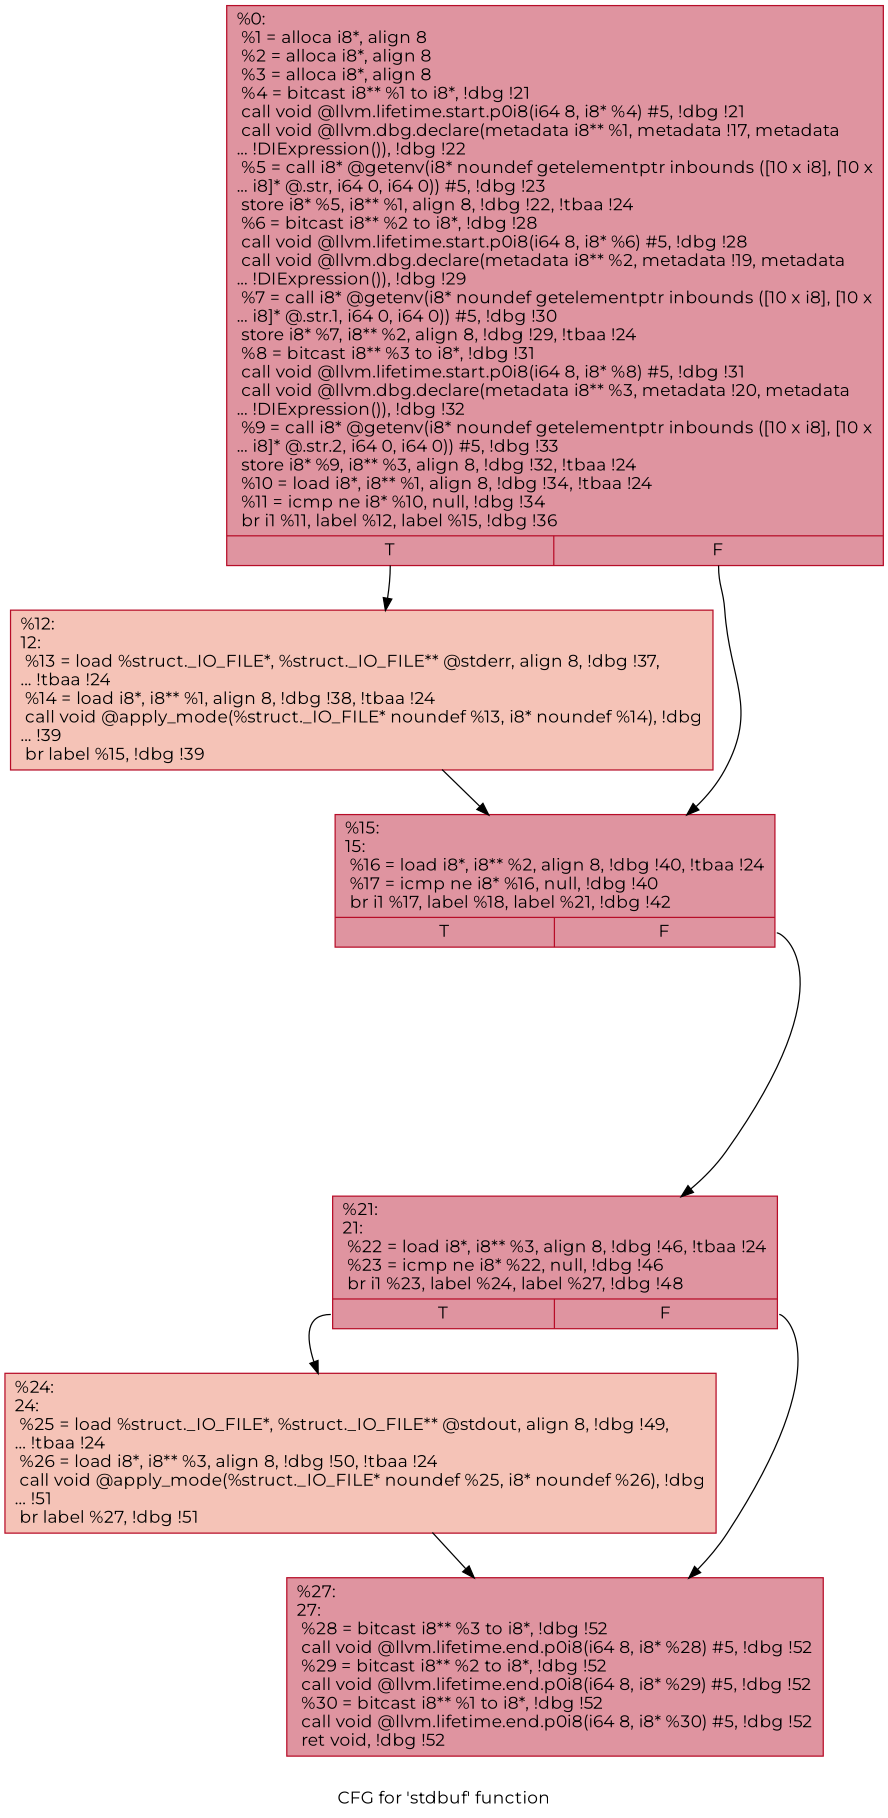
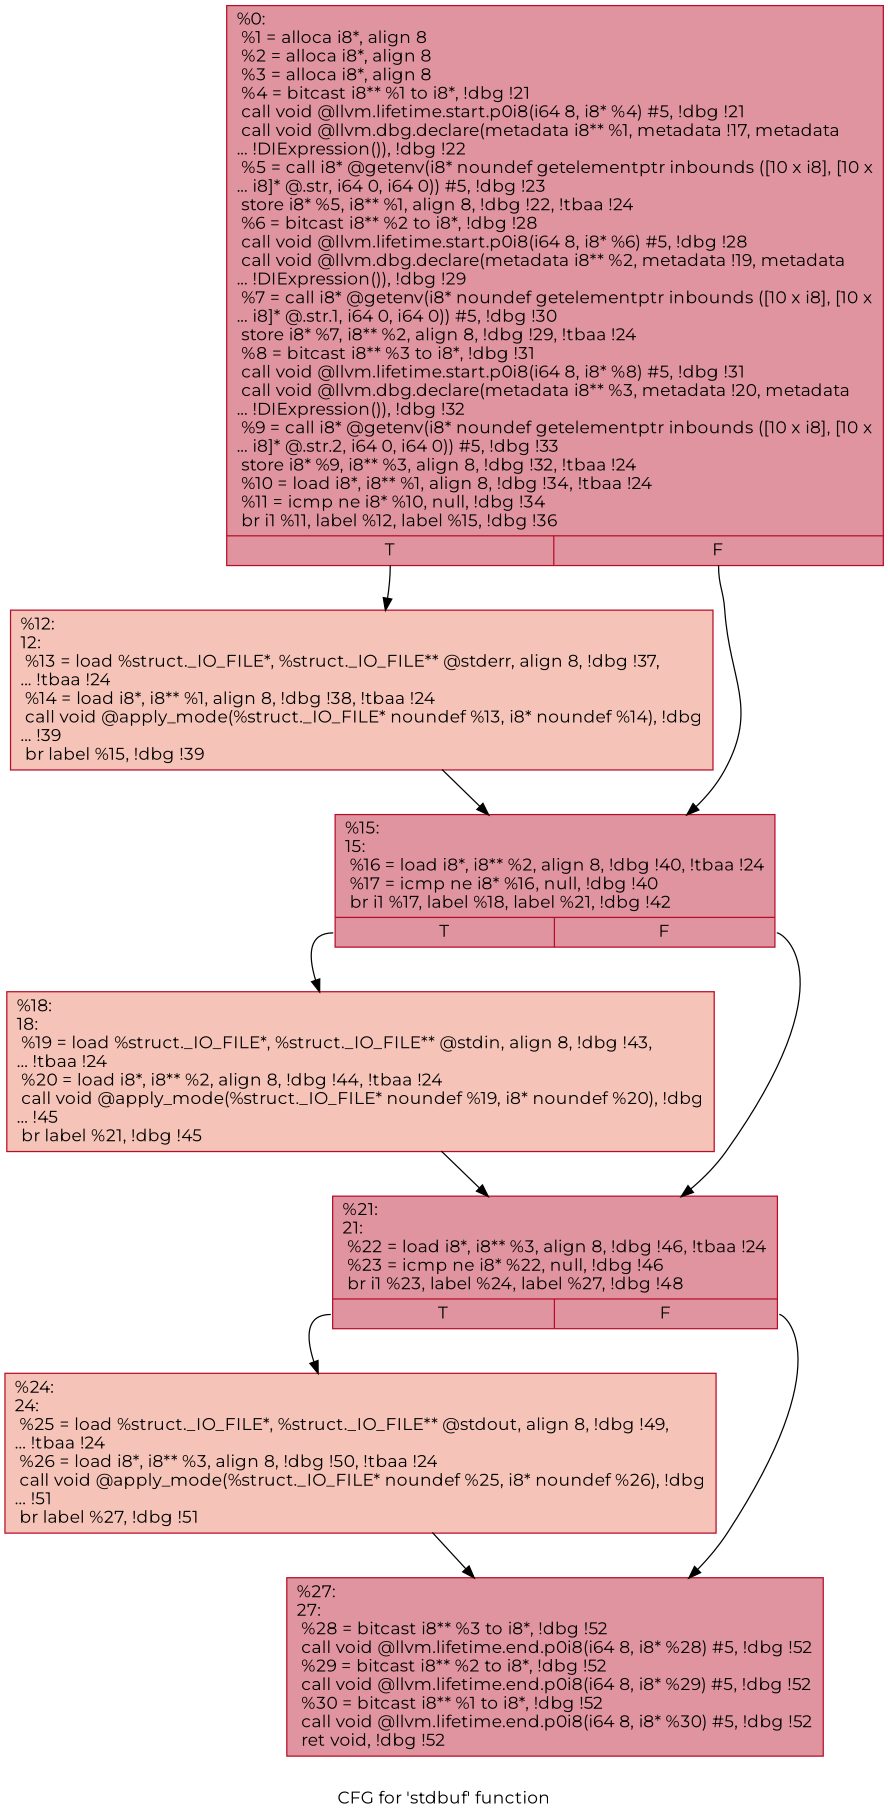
none -> (361, 1072)
